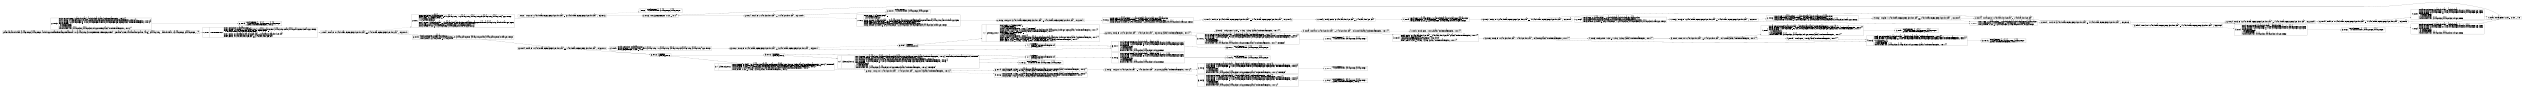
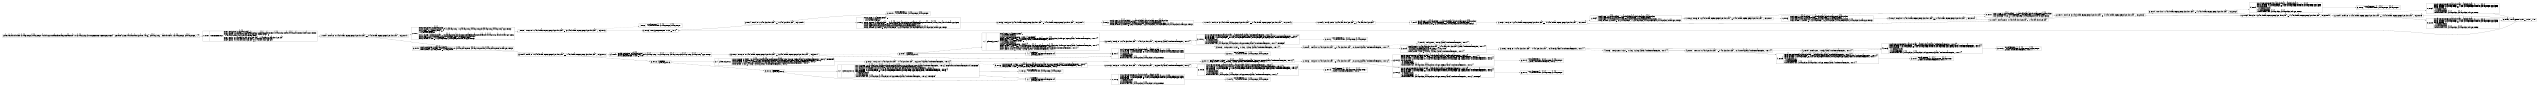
none -> (1148, 66)
